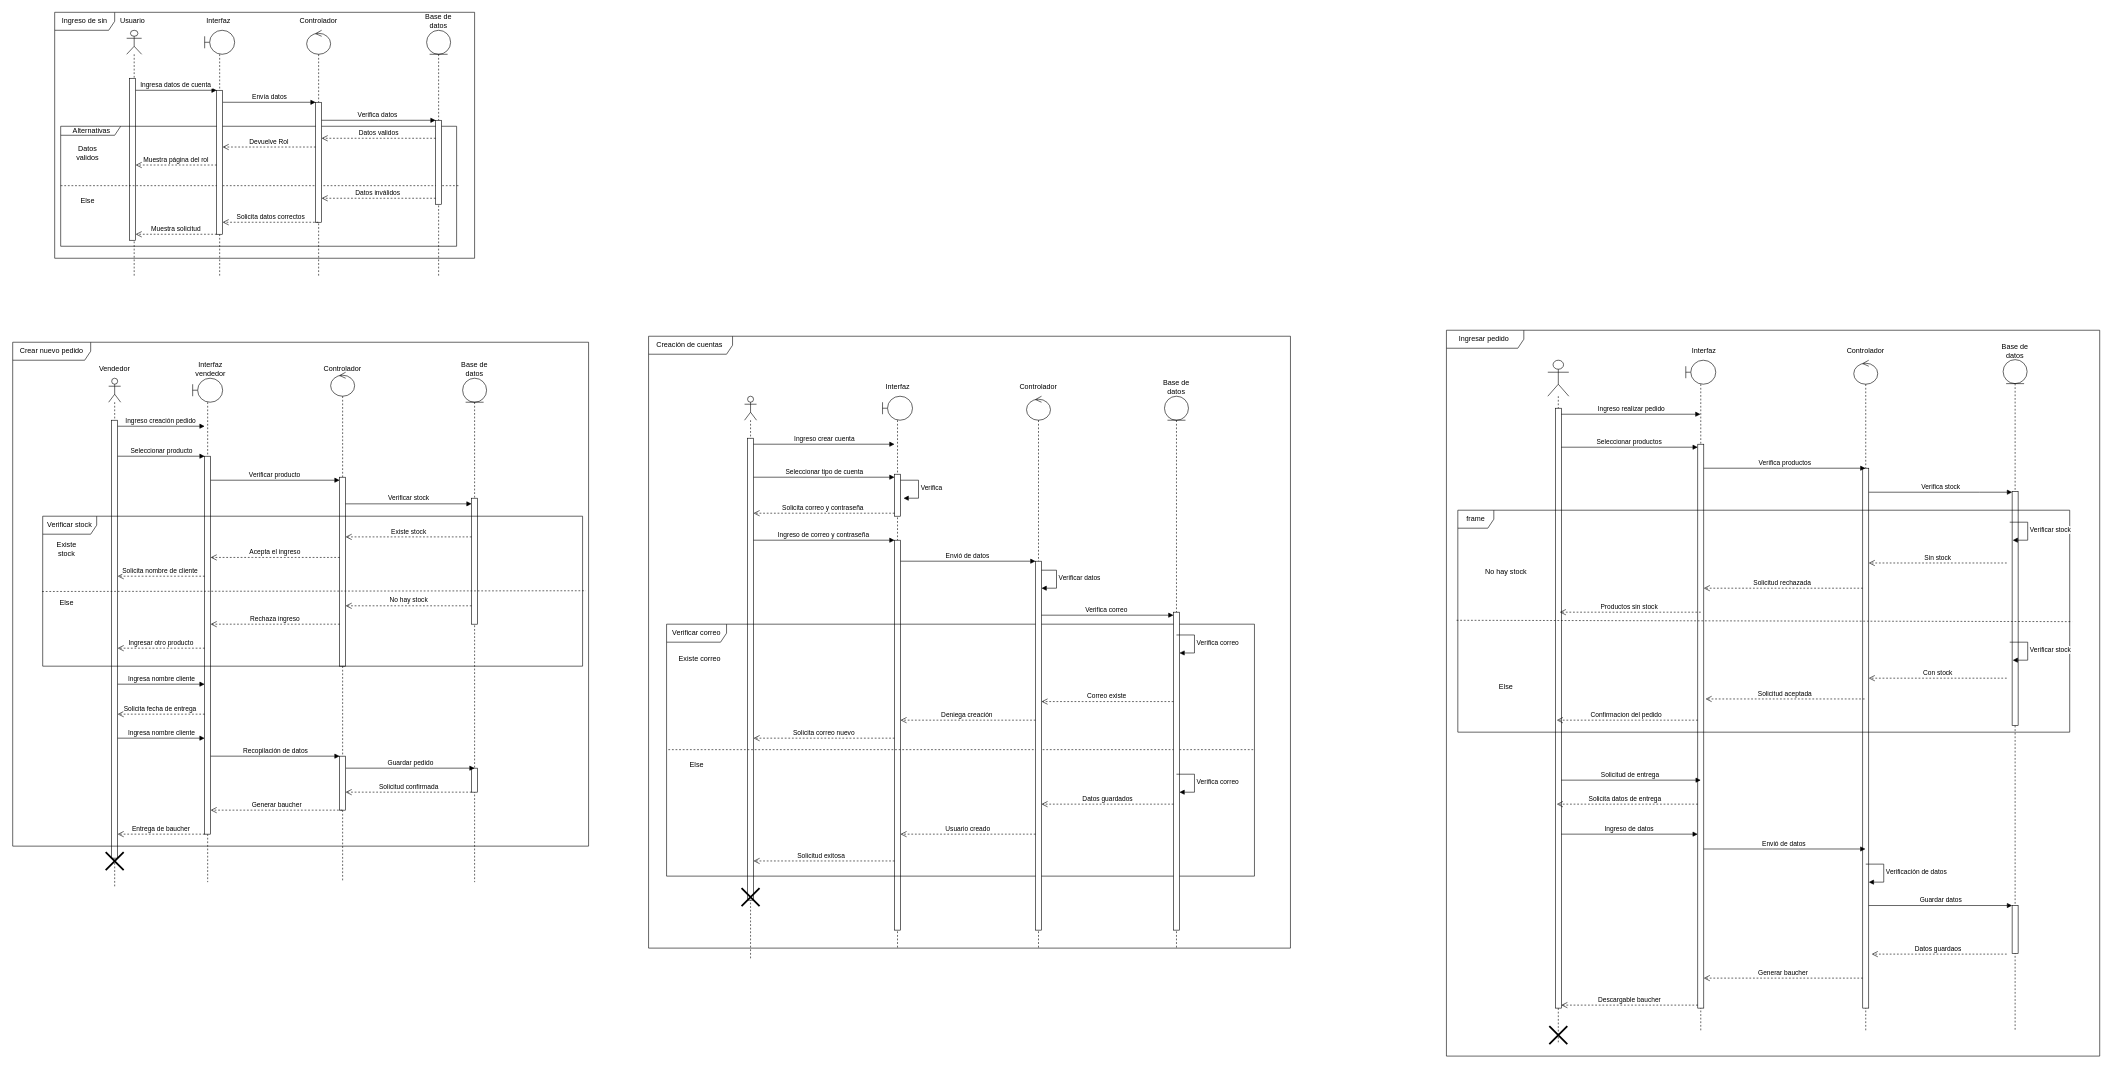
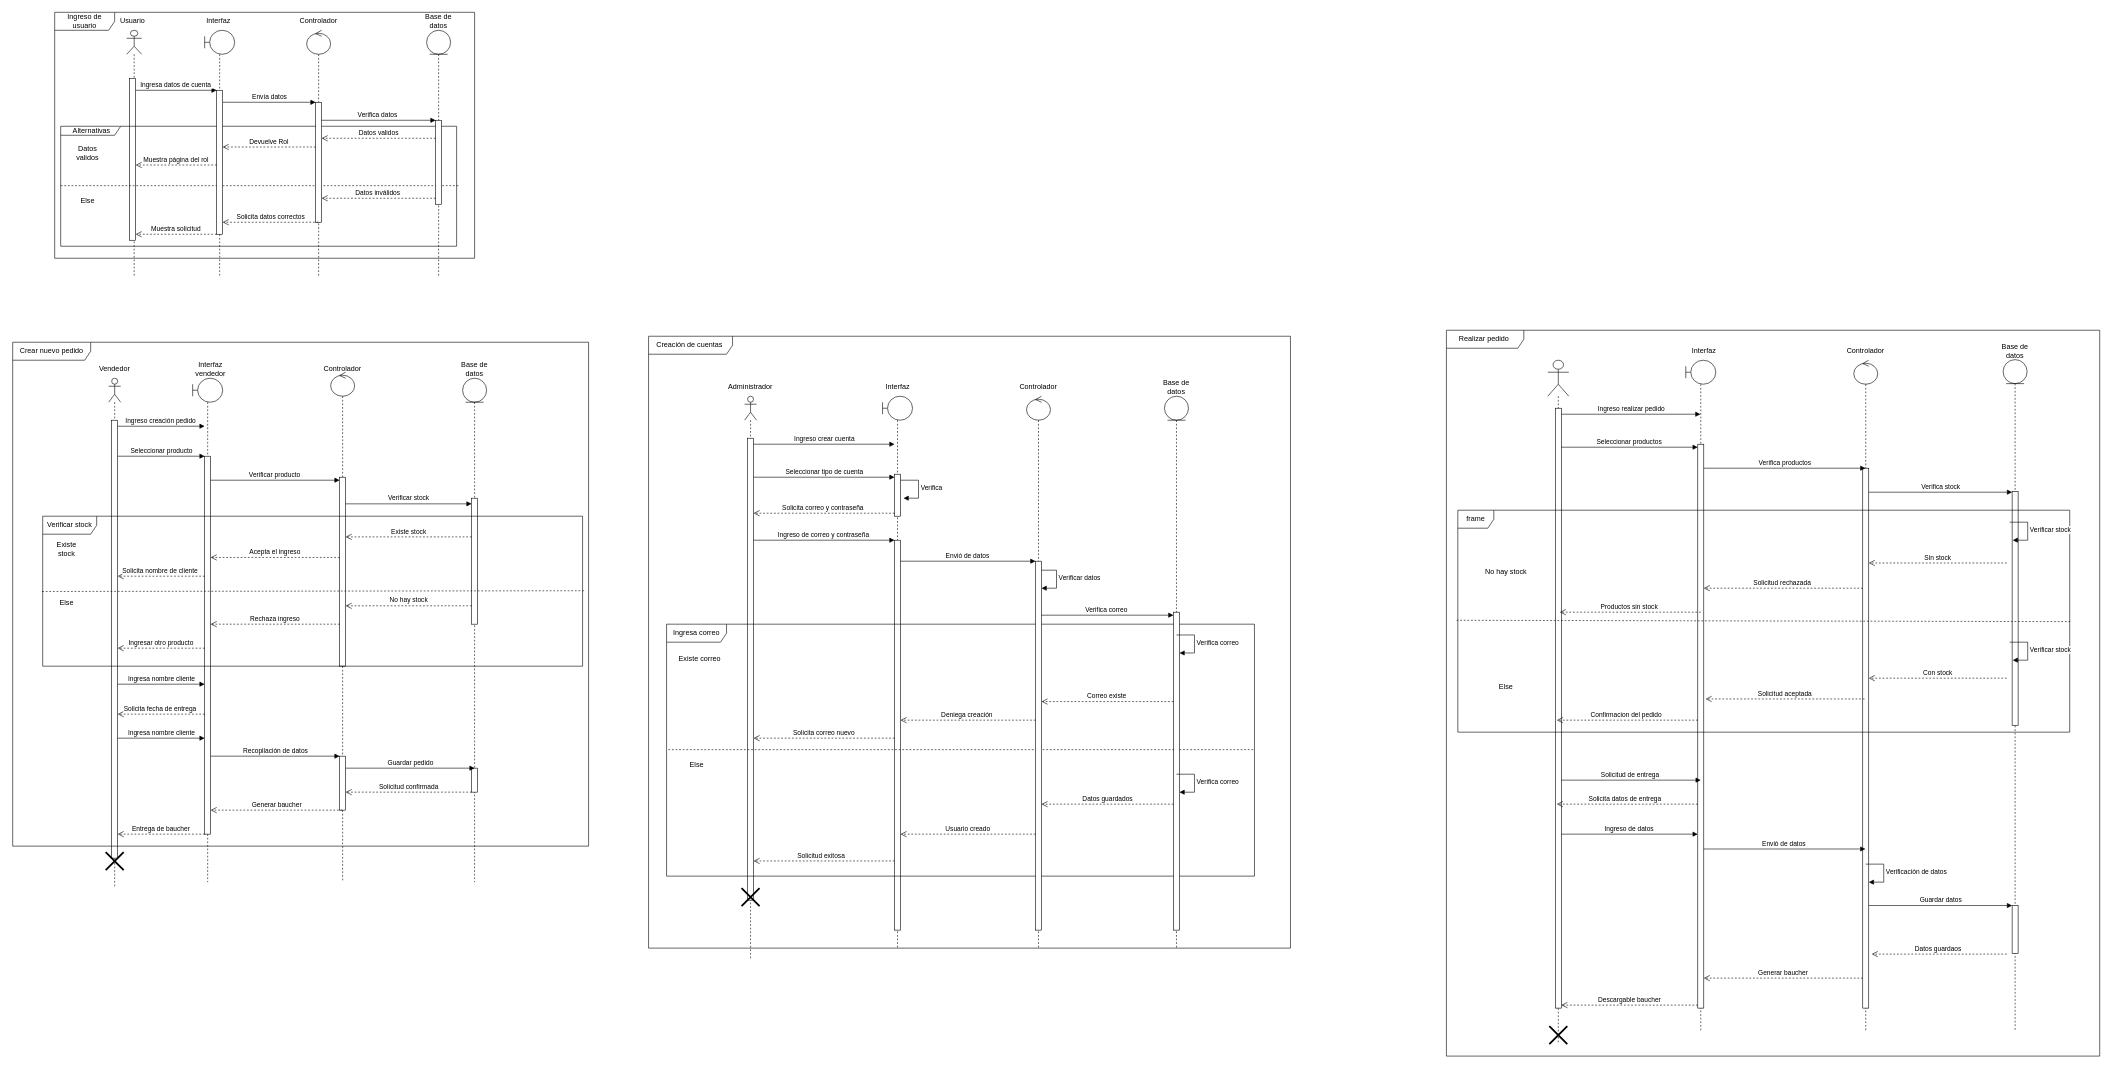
(84, 21) -> (84, 21)
(1485, 339) -> (1485, 339)
none -> (750, 387)
(696, 633) -> (696, 633)
